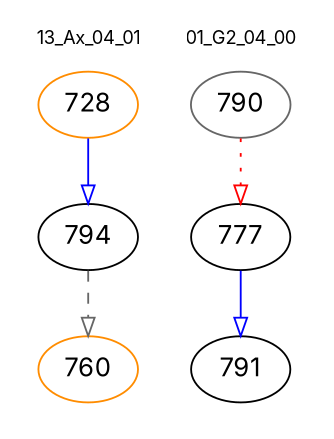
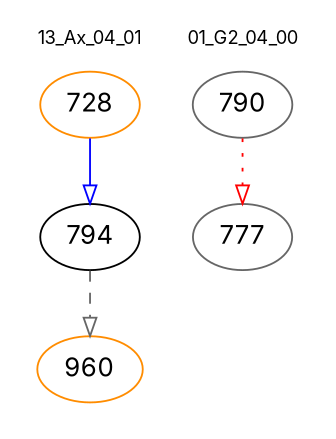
(241, 237) -> (243, 237)
(88, 369) -> (90, 369)
(241, 369) -> none
